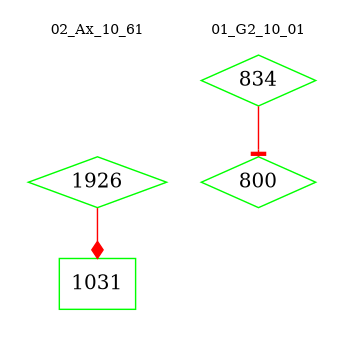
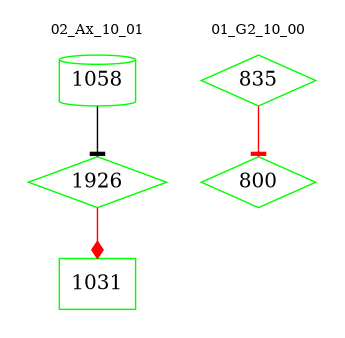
(97, 30) -> (97, 30)
(258, 30) -> (258, 30)
none -> (97, 81)
(258, 81) -> (258, 81)
